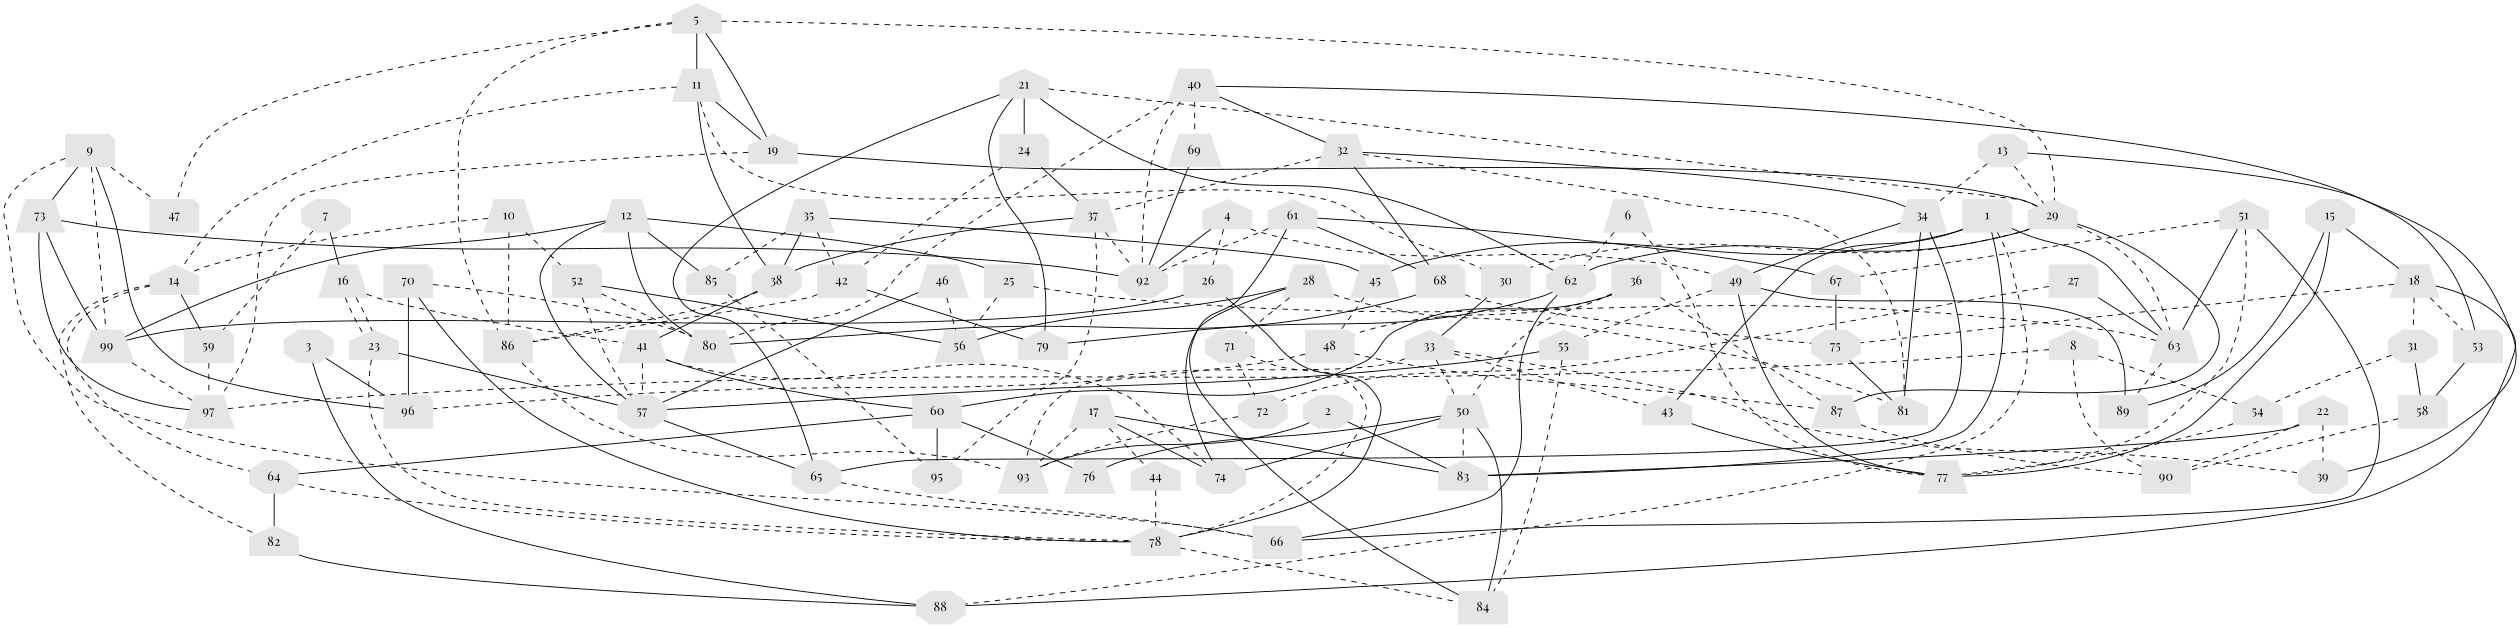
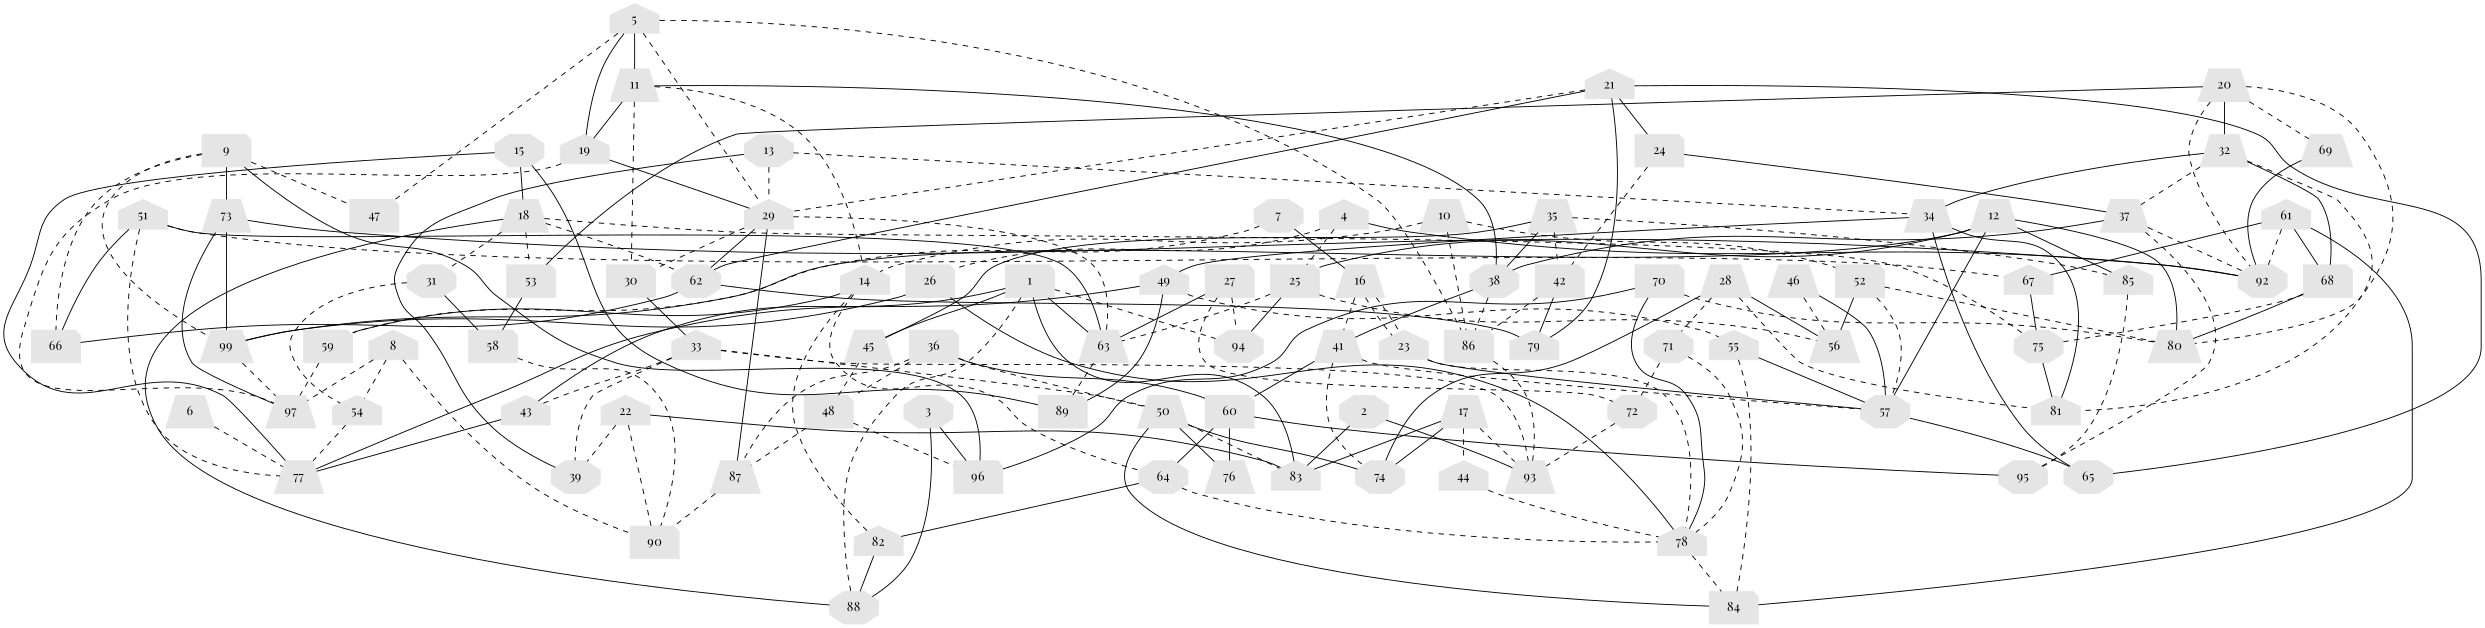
(1195, 85) -> (2224, 85)
(1599, 249) -> (599, 241)
(1494, 255) -> (1320, 247)
none -> (1239, 346)
(985, 504) -> none
